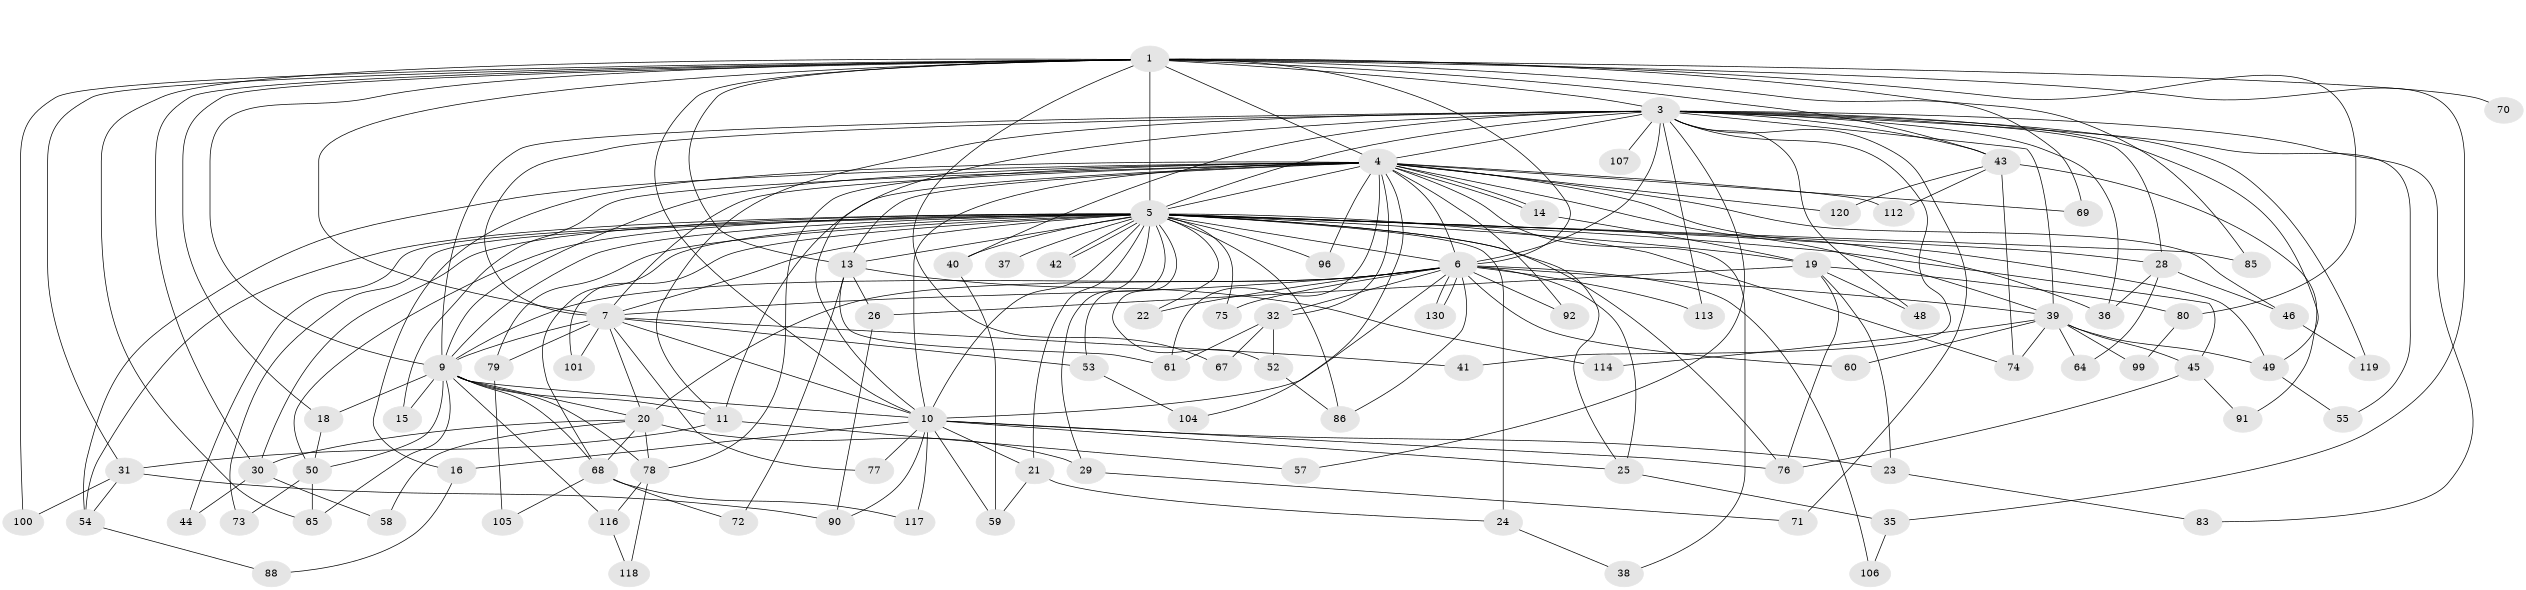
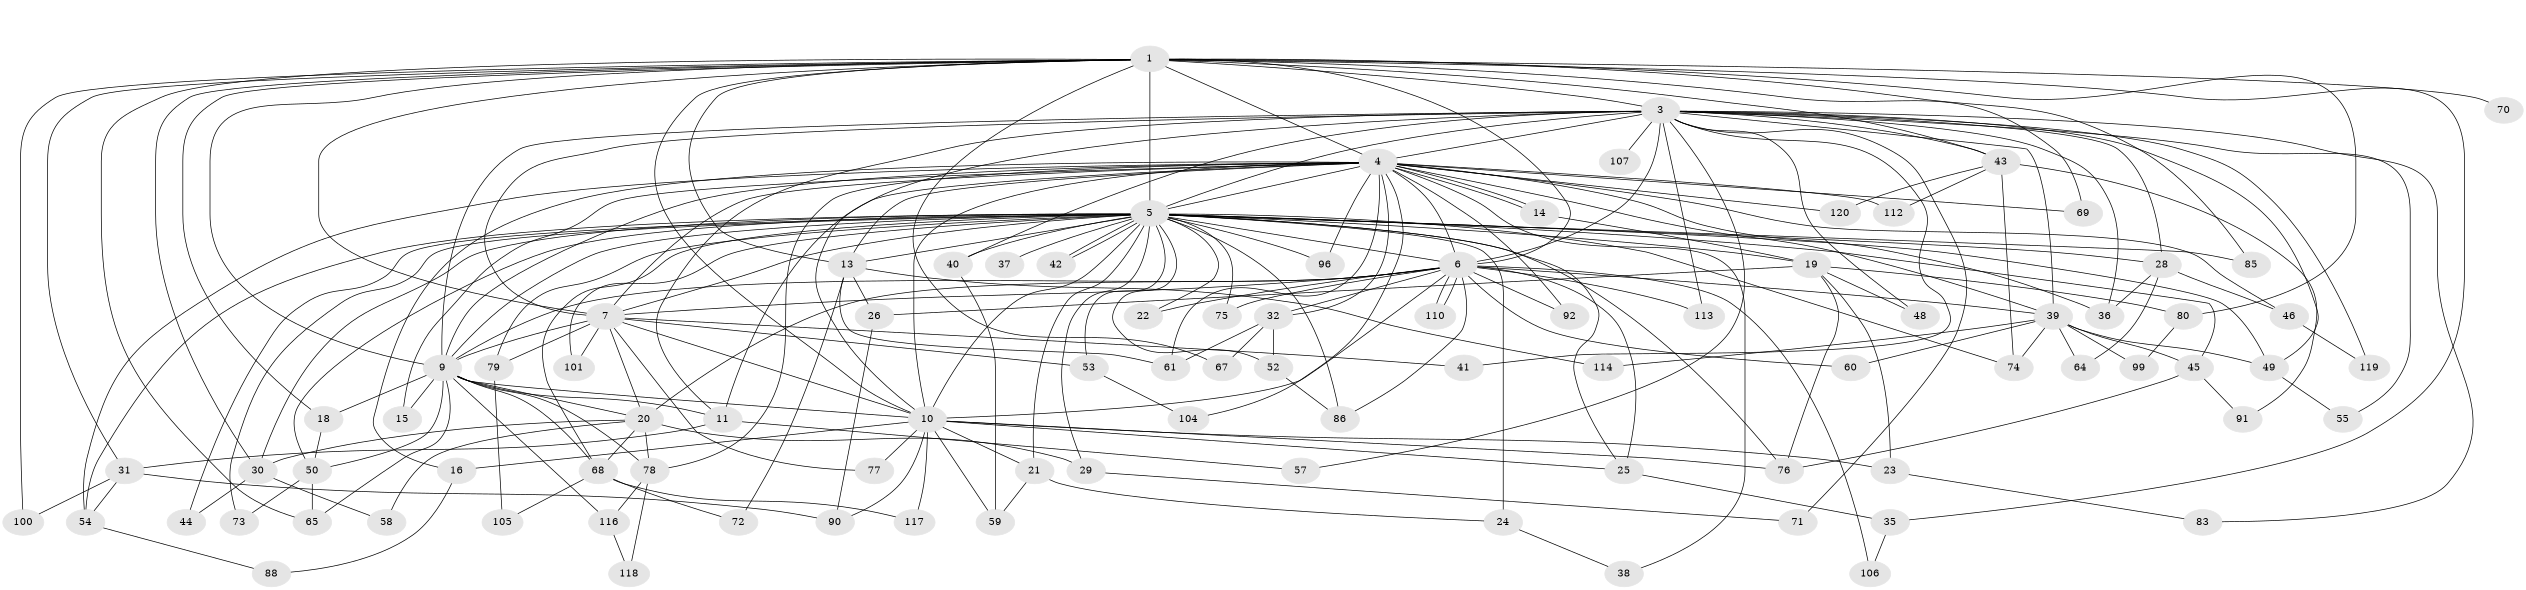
(1435, 316) -> (1435, 316)
